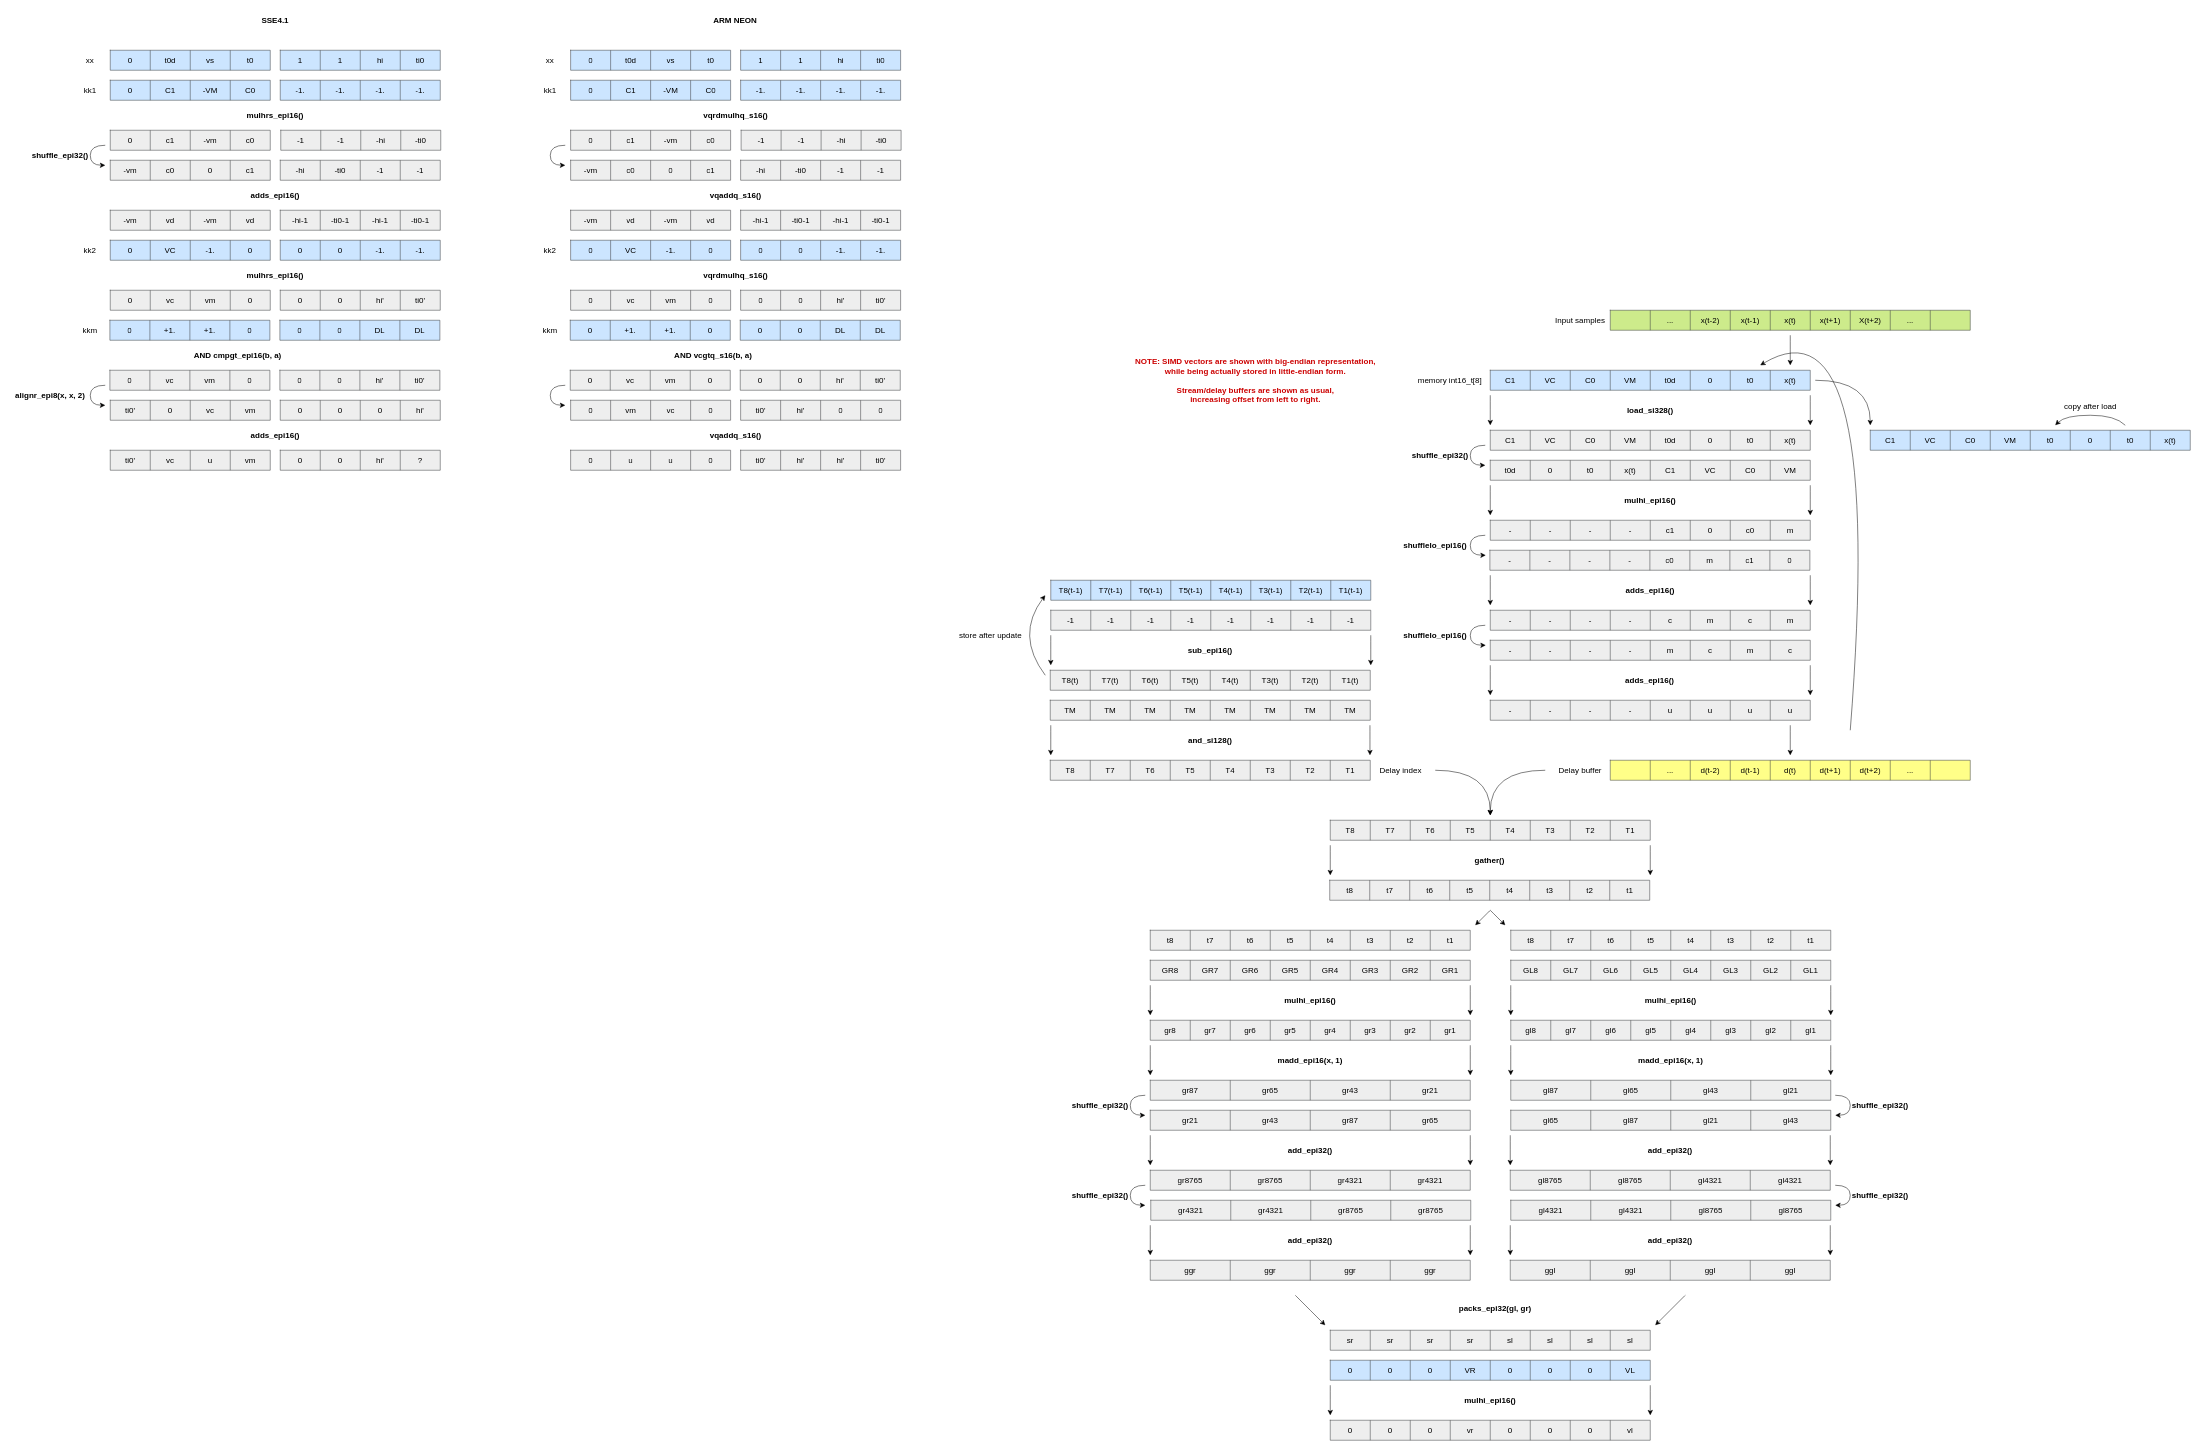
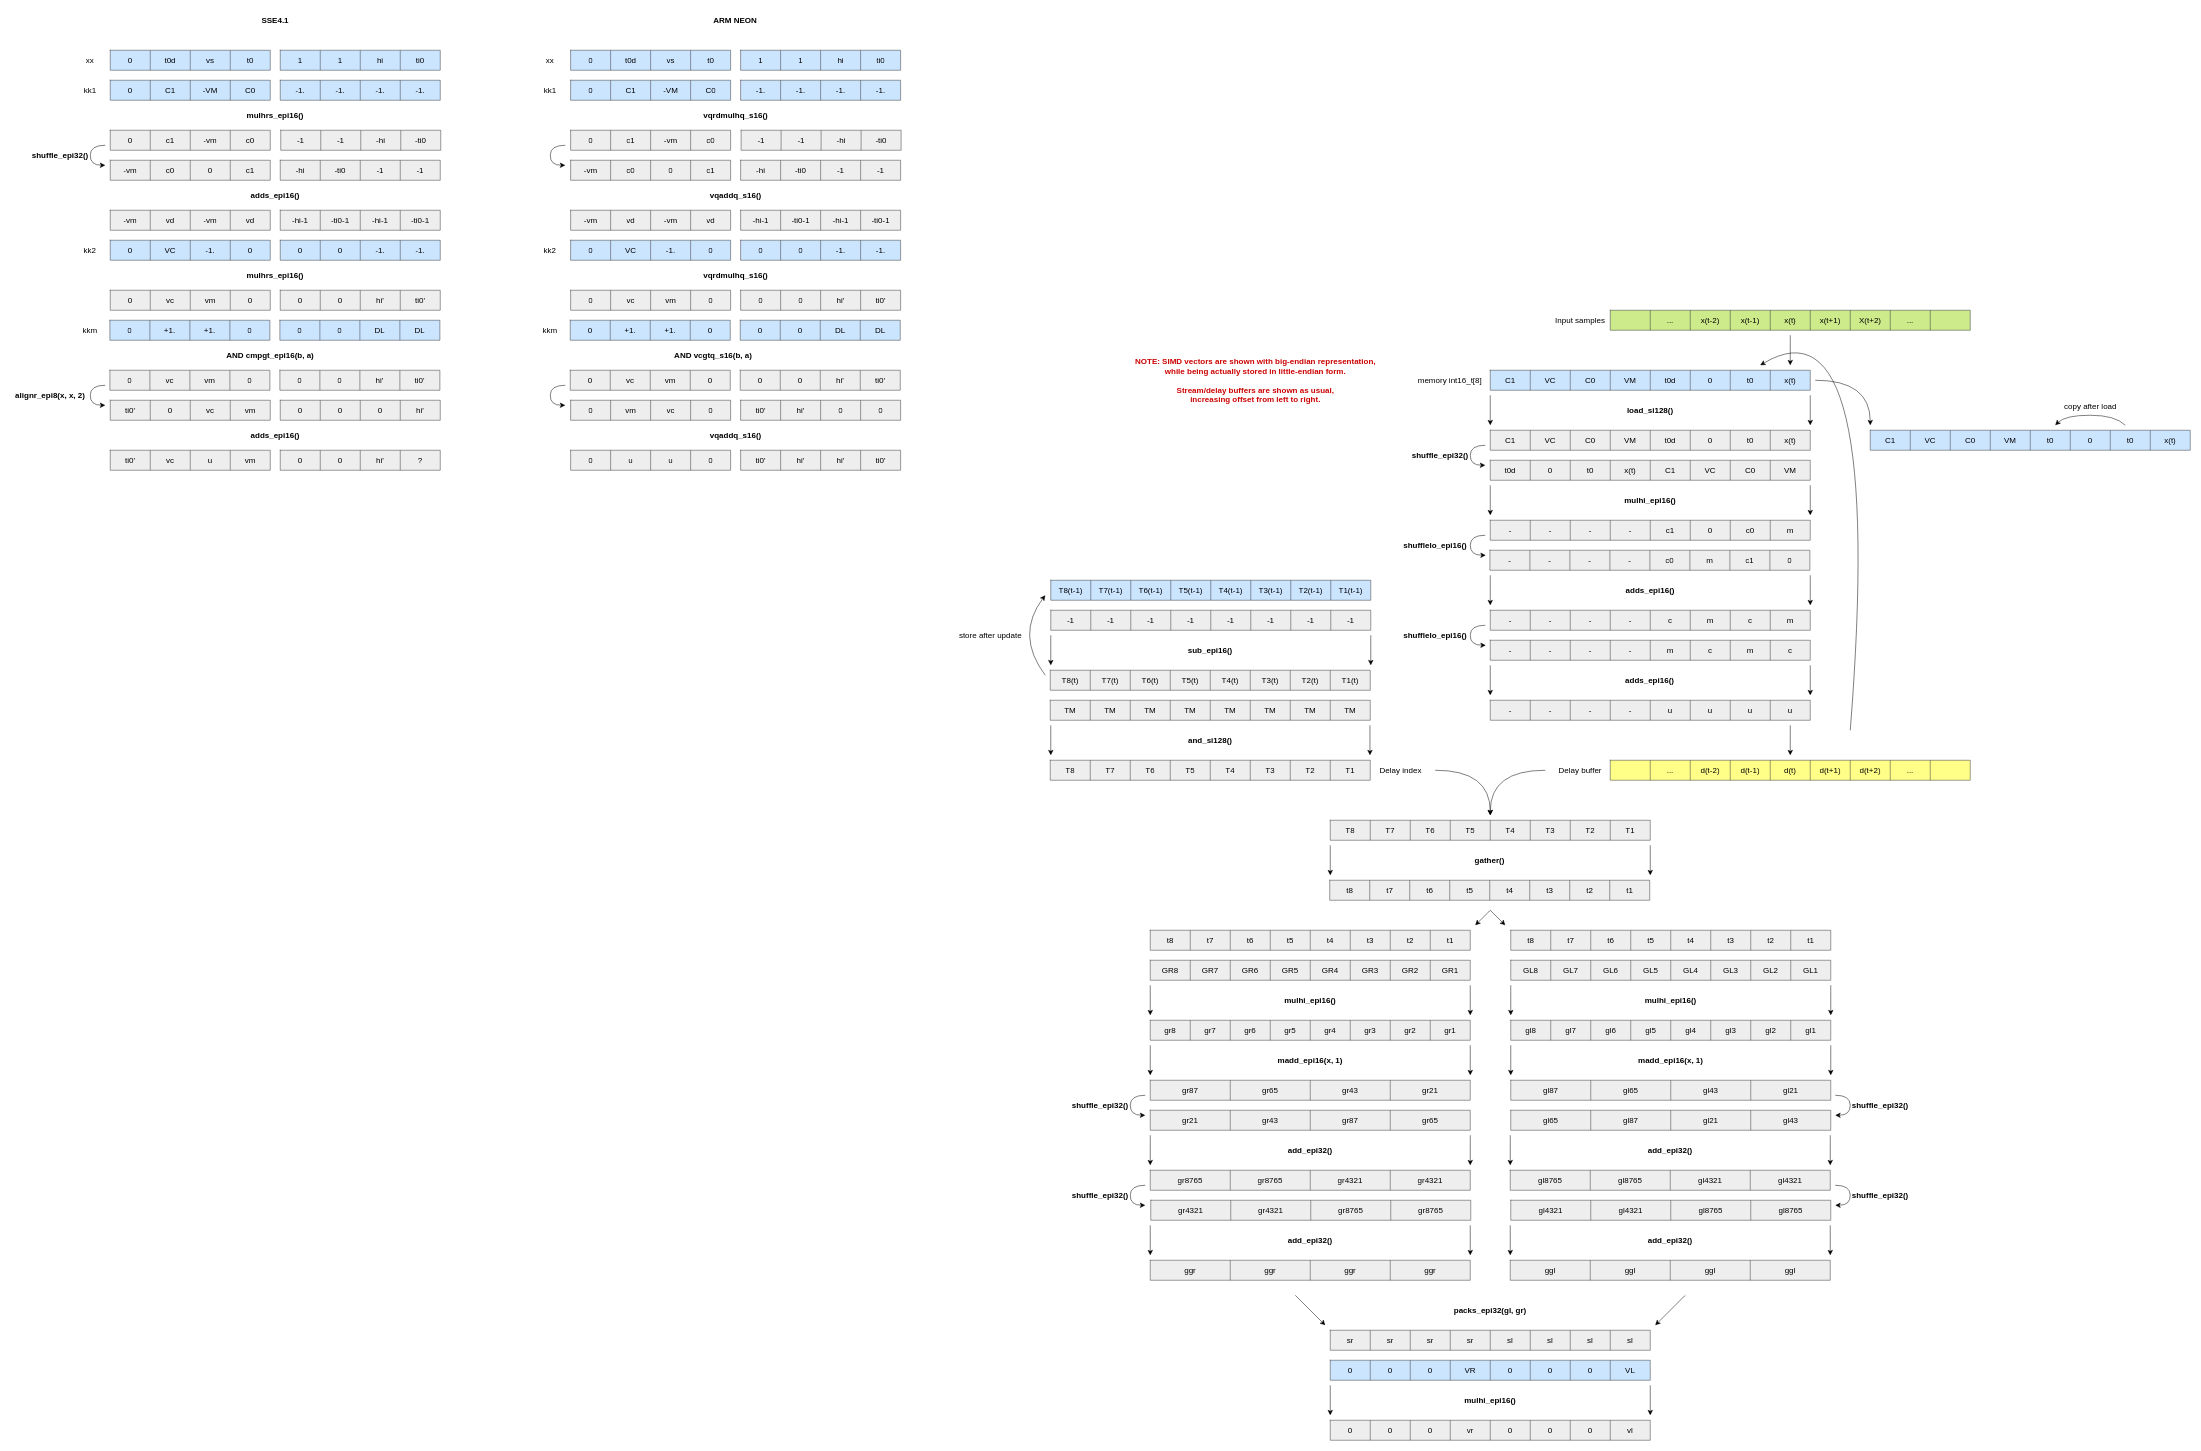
(238, 355) -> (270, 355)
(1650, 410) -> (1650, 410)
(1495, 1308) -> (1490, 1310)
